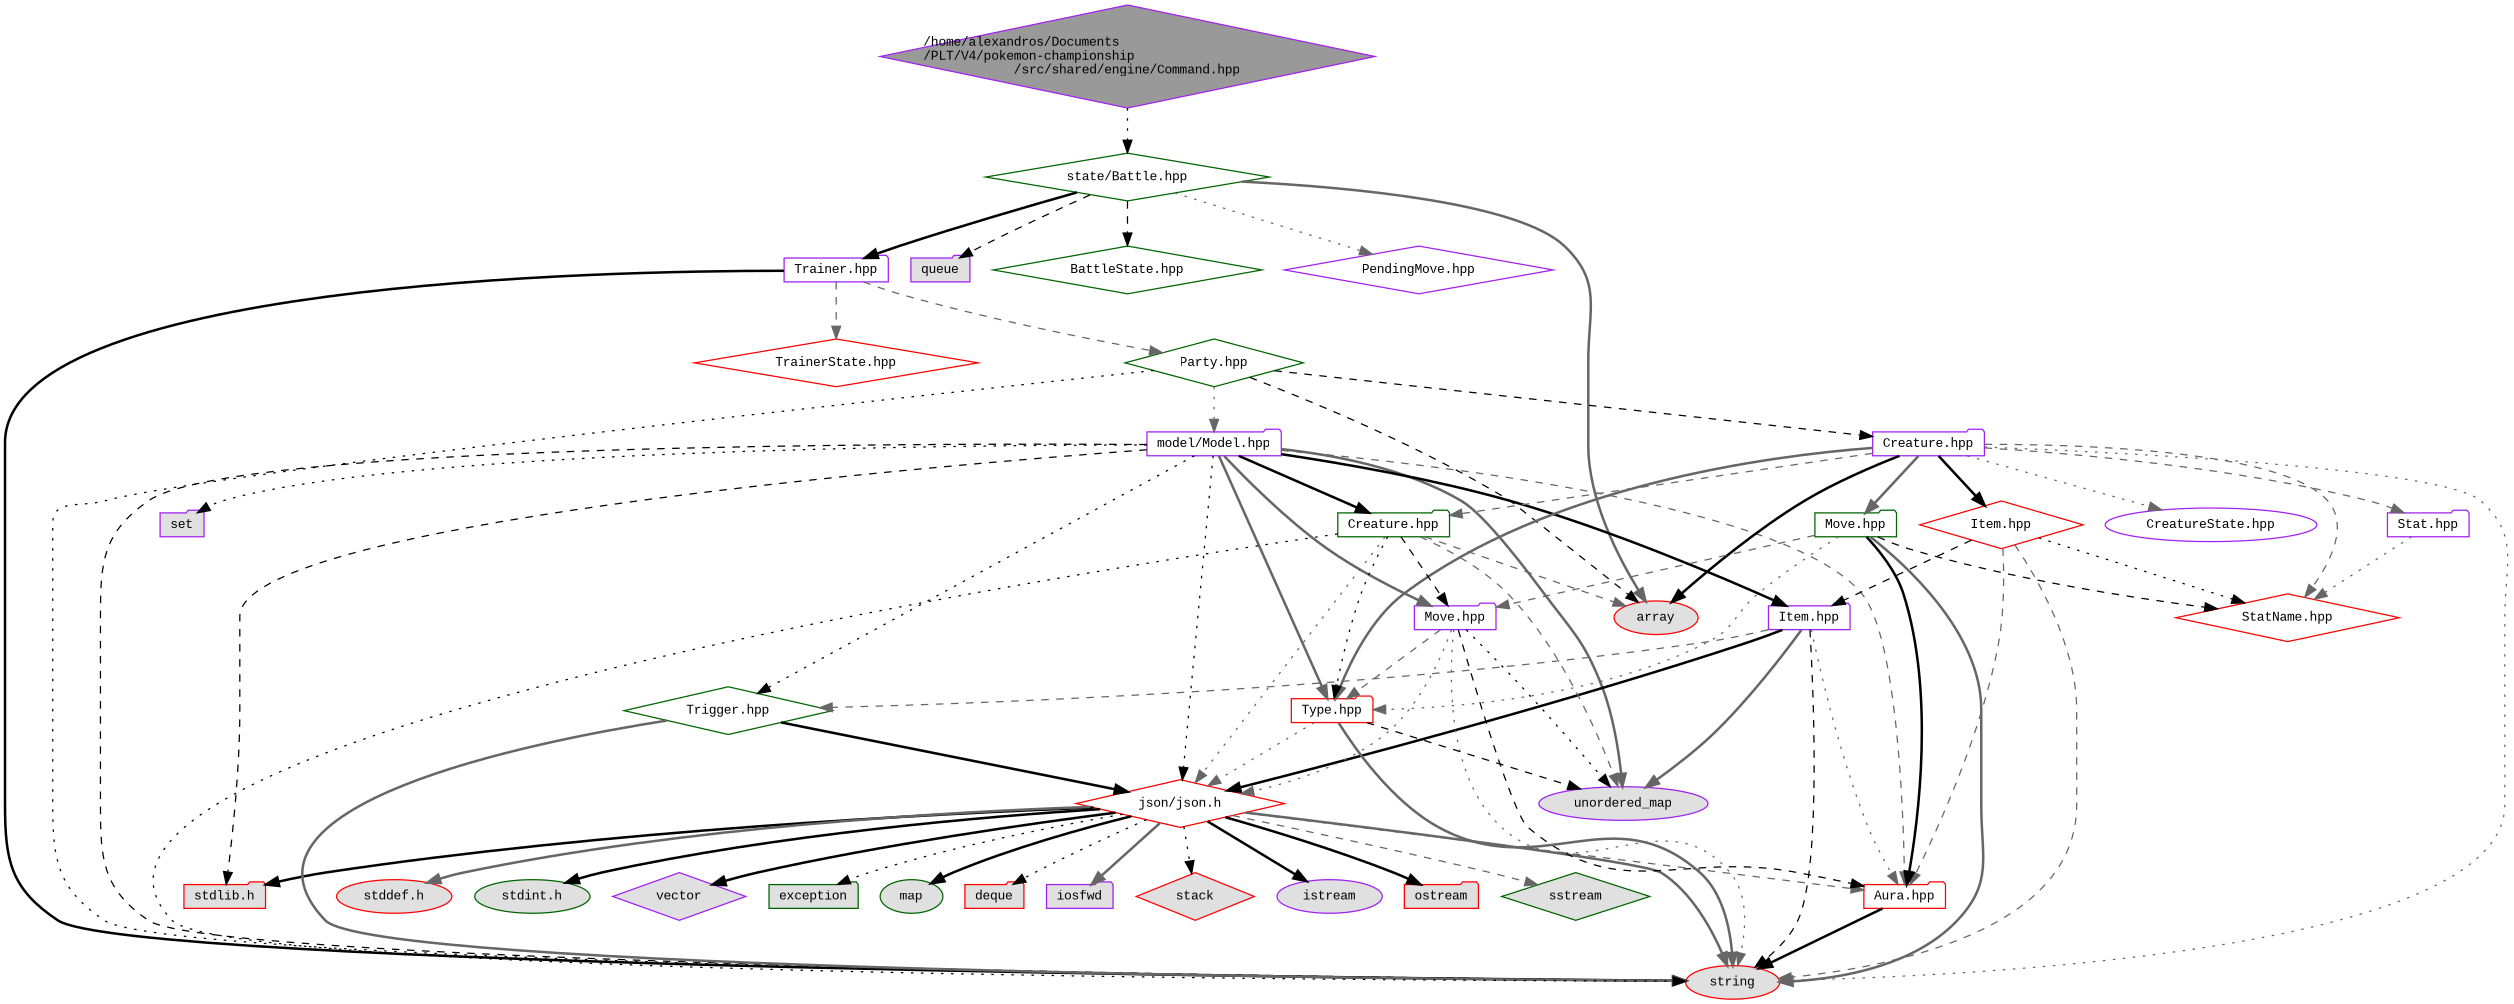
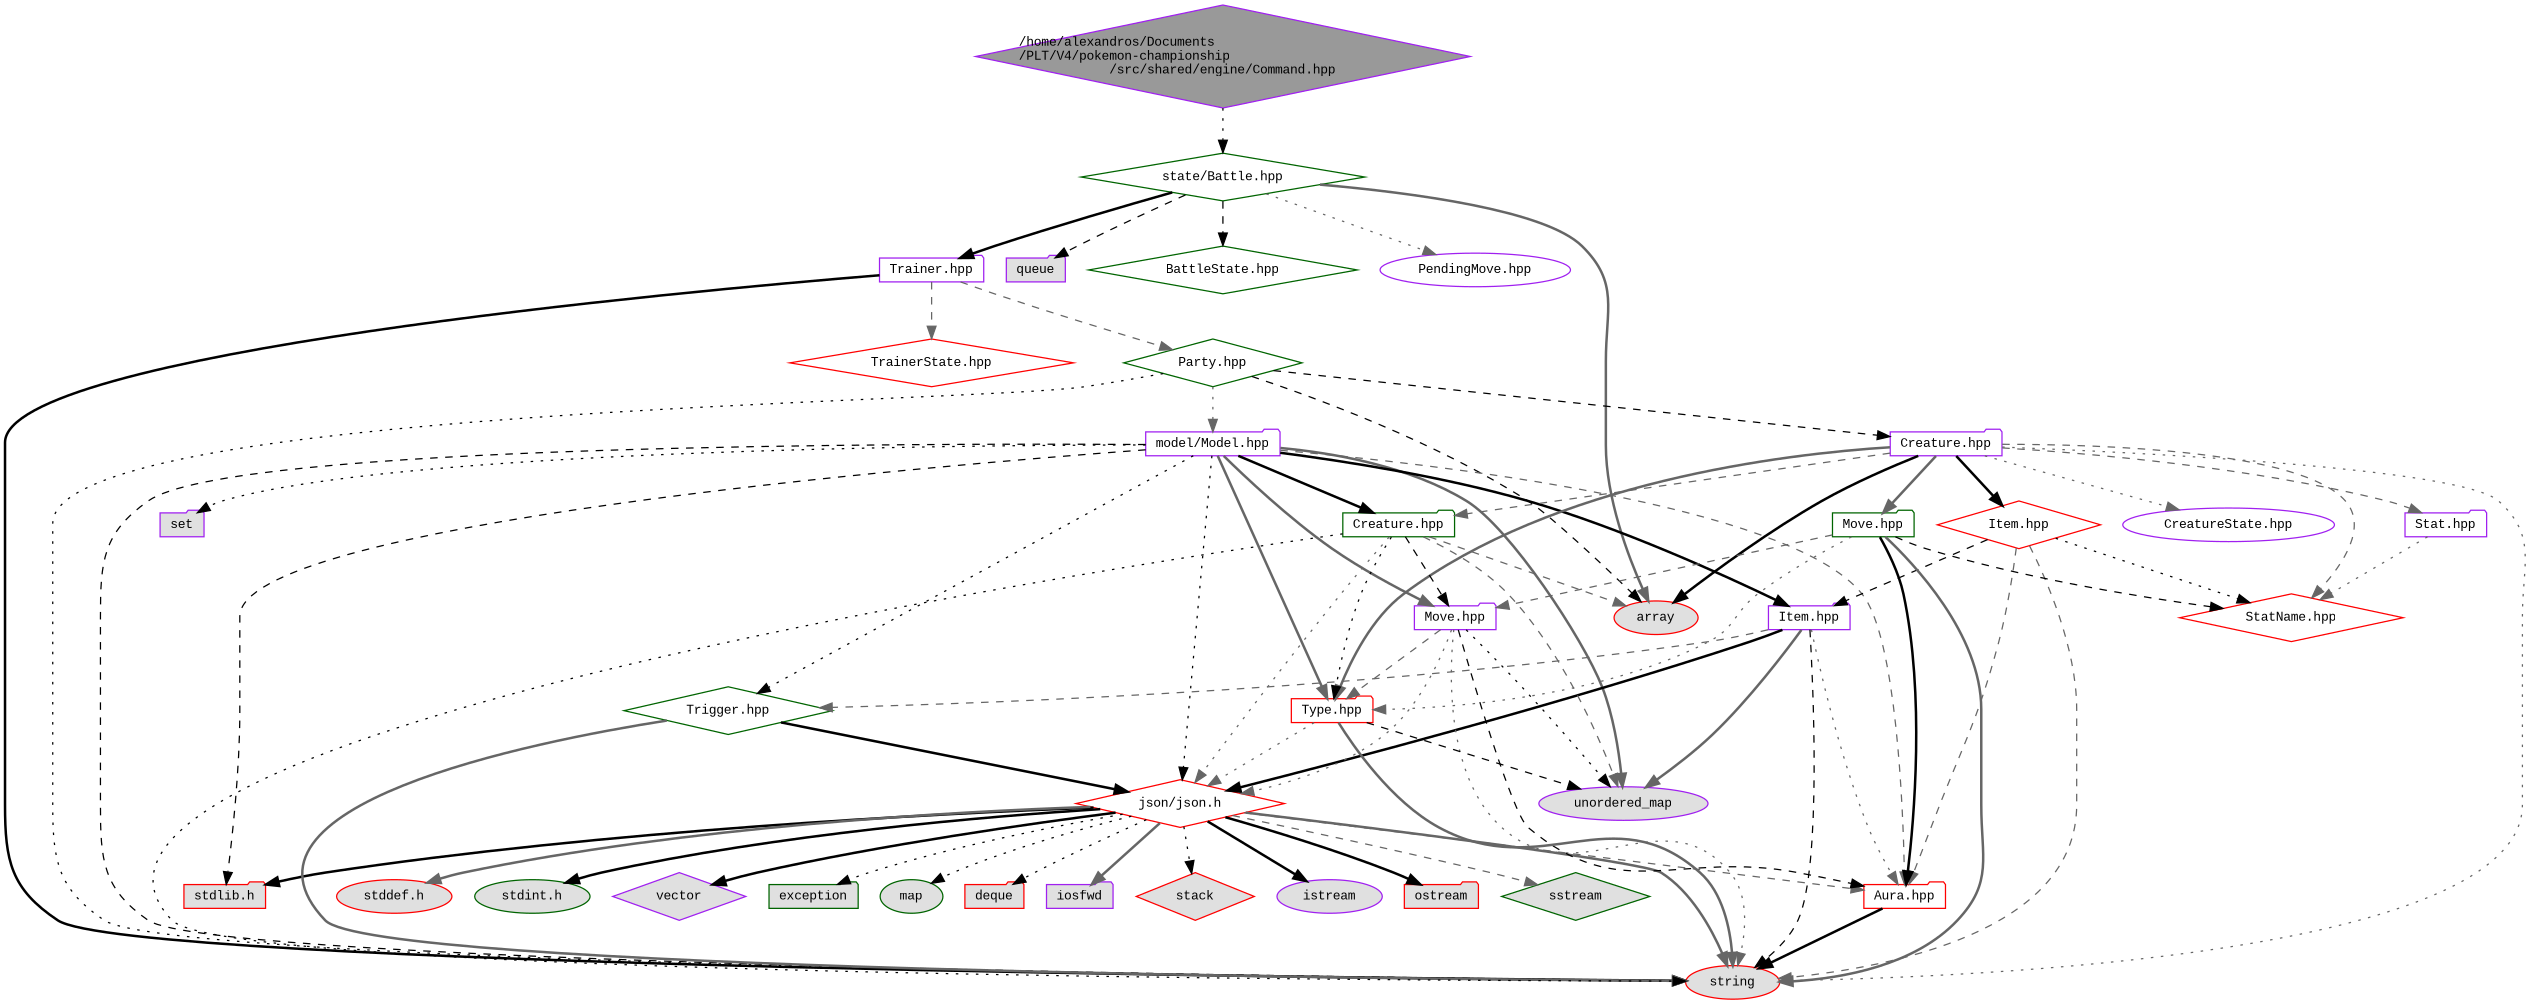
(1419, 270) -> (1475, 270)
(1036, 843) -> (1036, 843)
